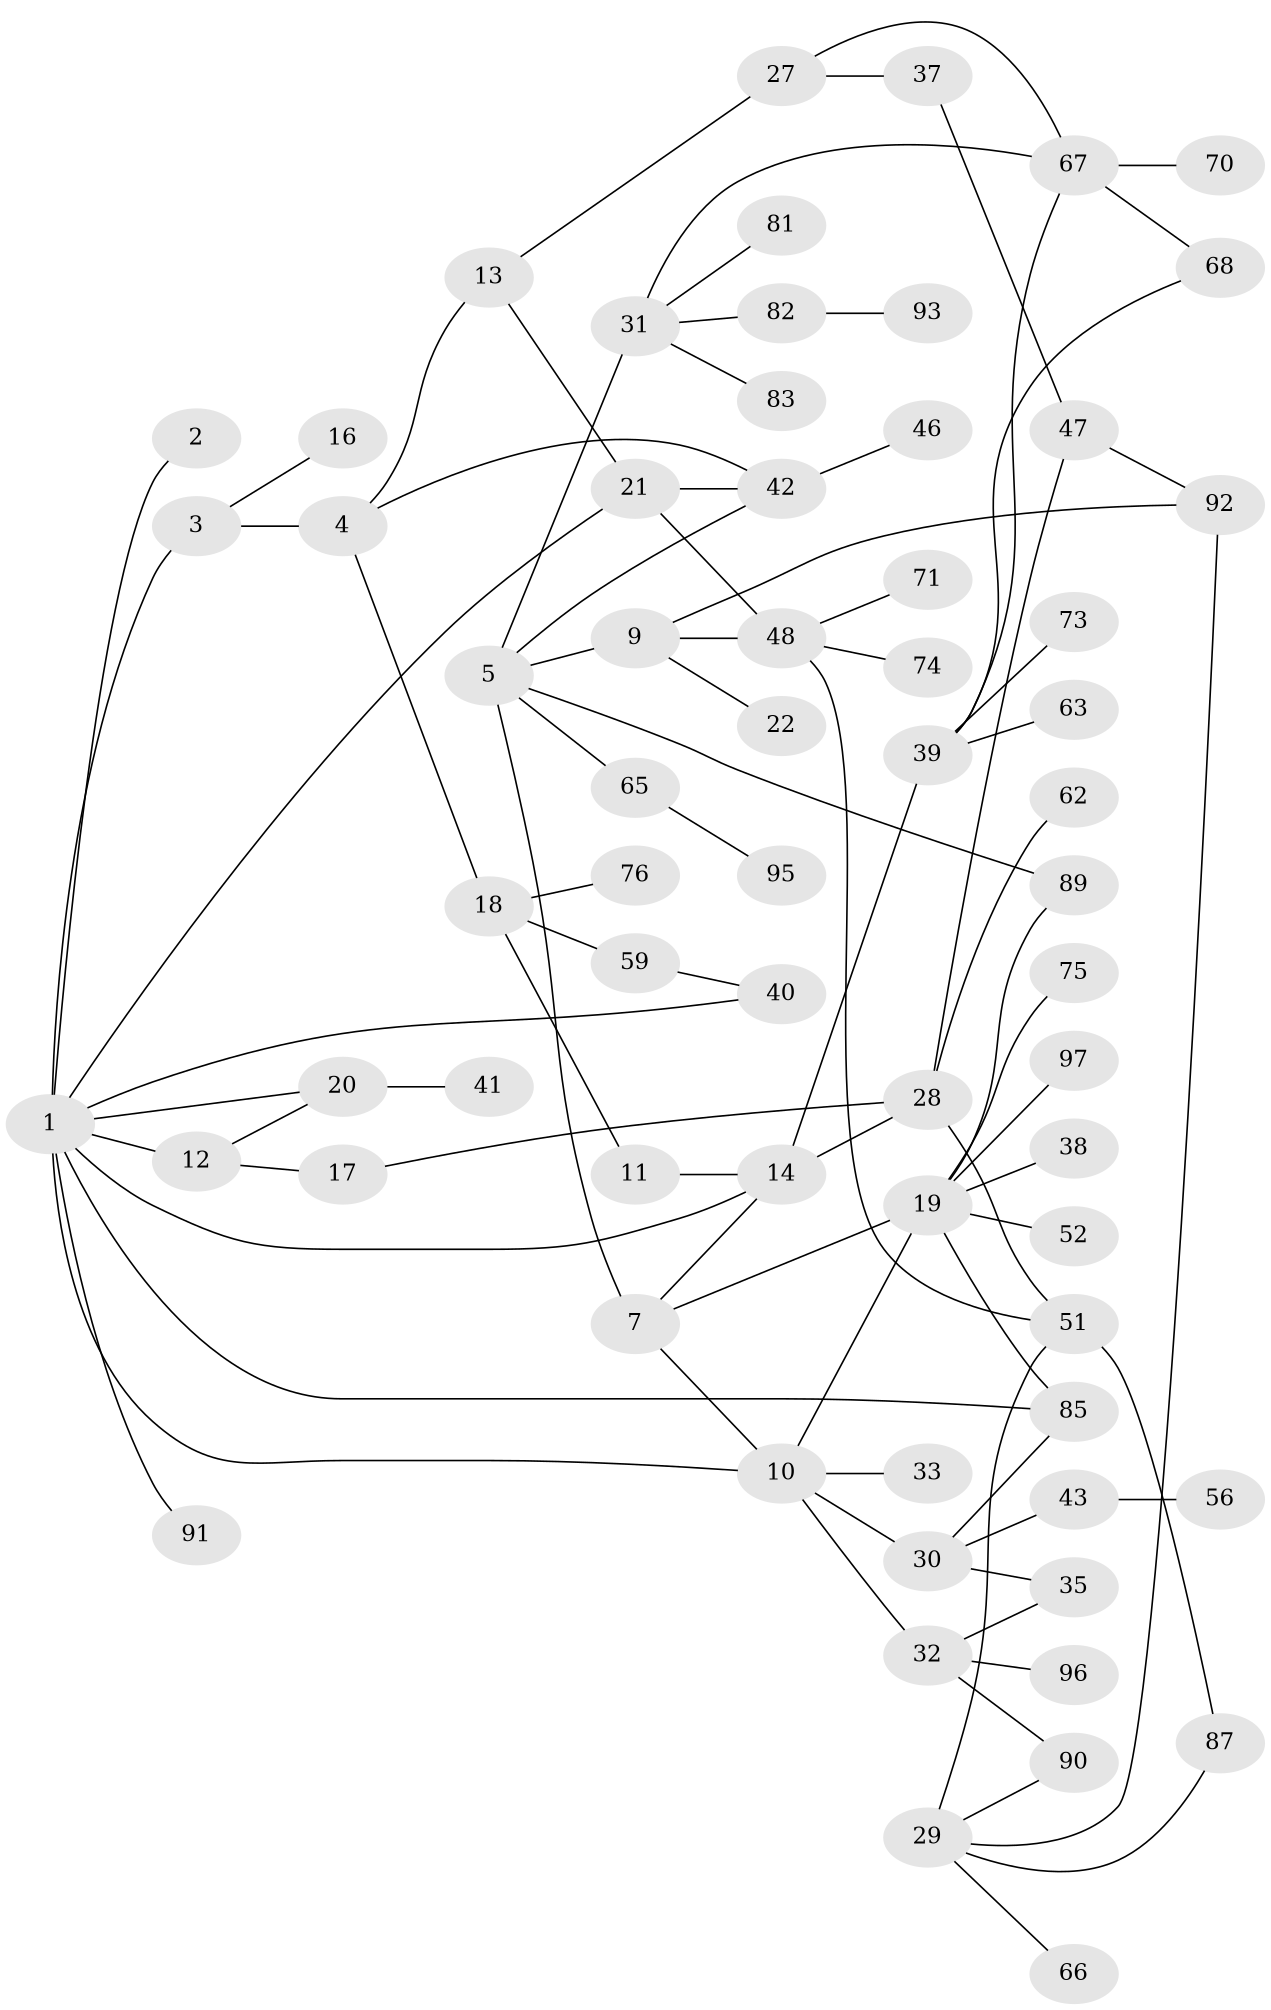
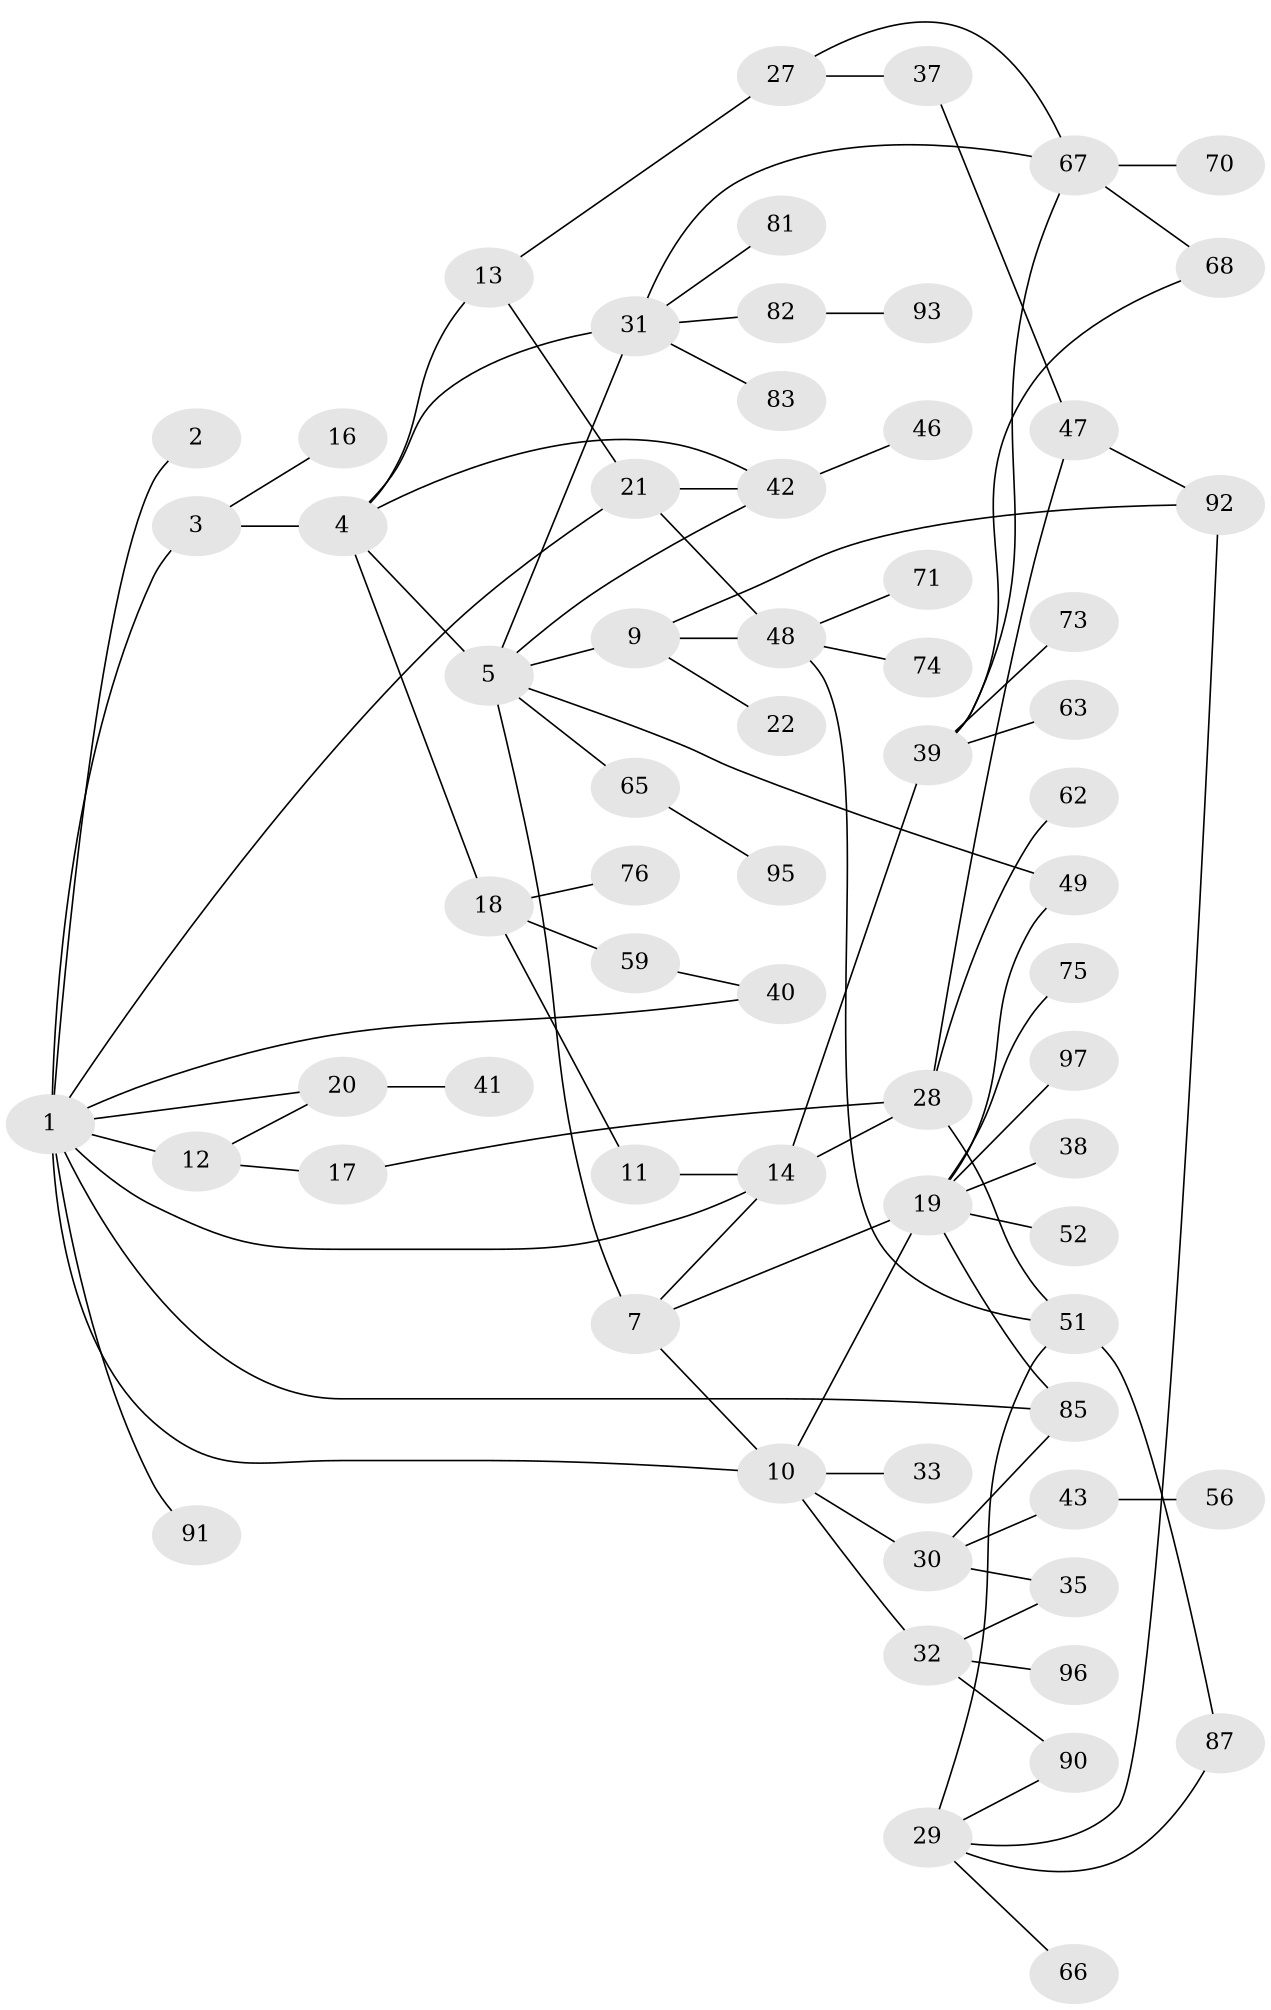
none -> (455, 385)
none -> (416, 601)
(1074, 885) -> (1074, 885)
